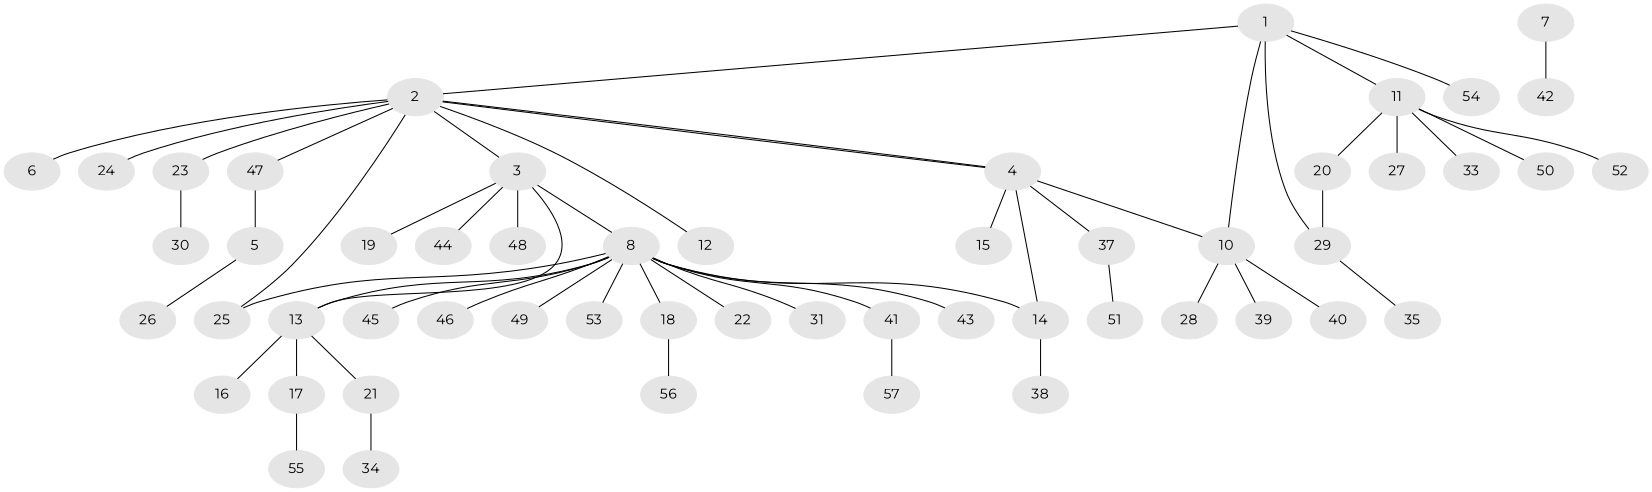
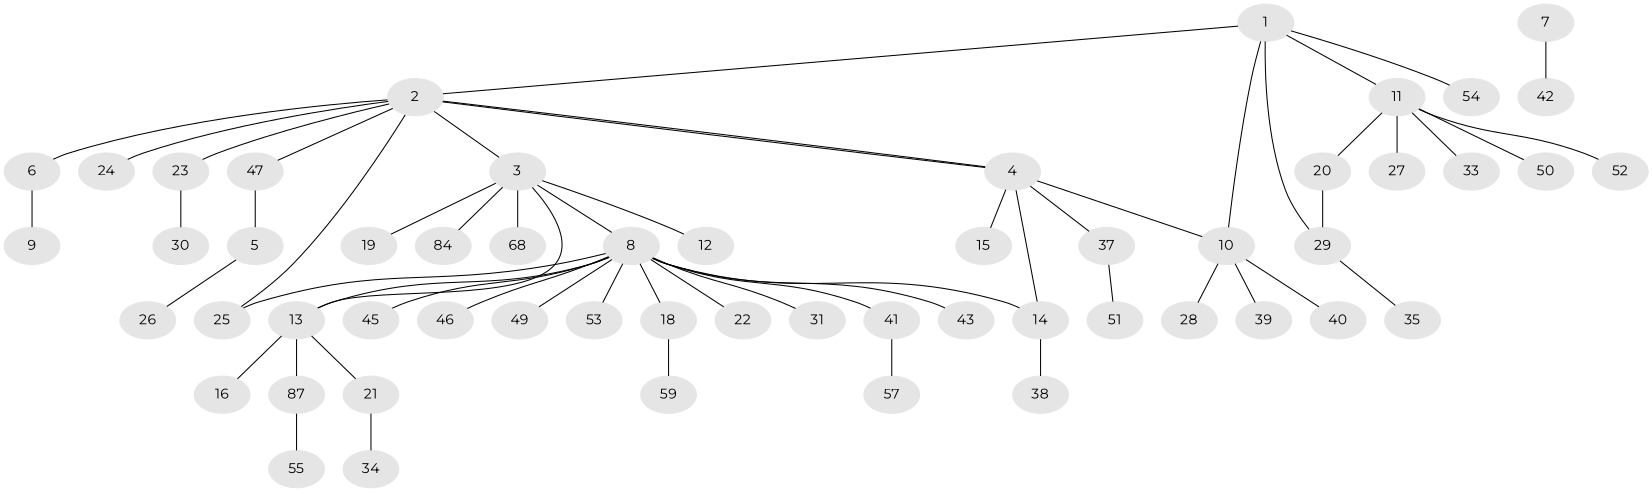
(568, 160) -> (614, 206)
none -> (32, 246)
(443, 246) -> (443, 246)
(518, 246) -> (518, 246)
(297, 395) -> (297, 395)
(669, 395) -> (669, 395)
